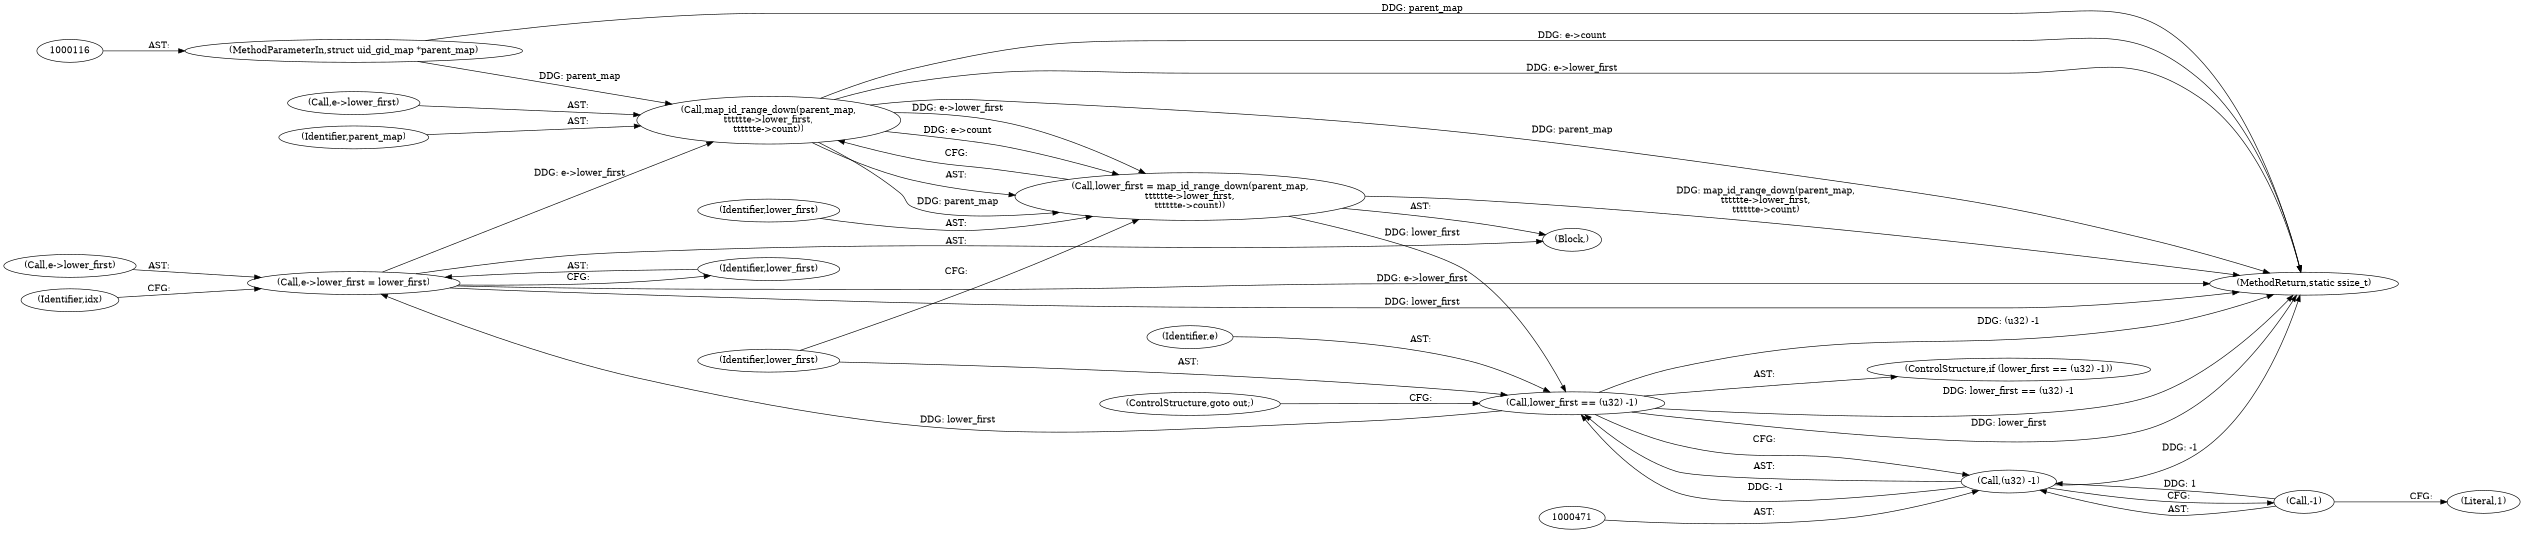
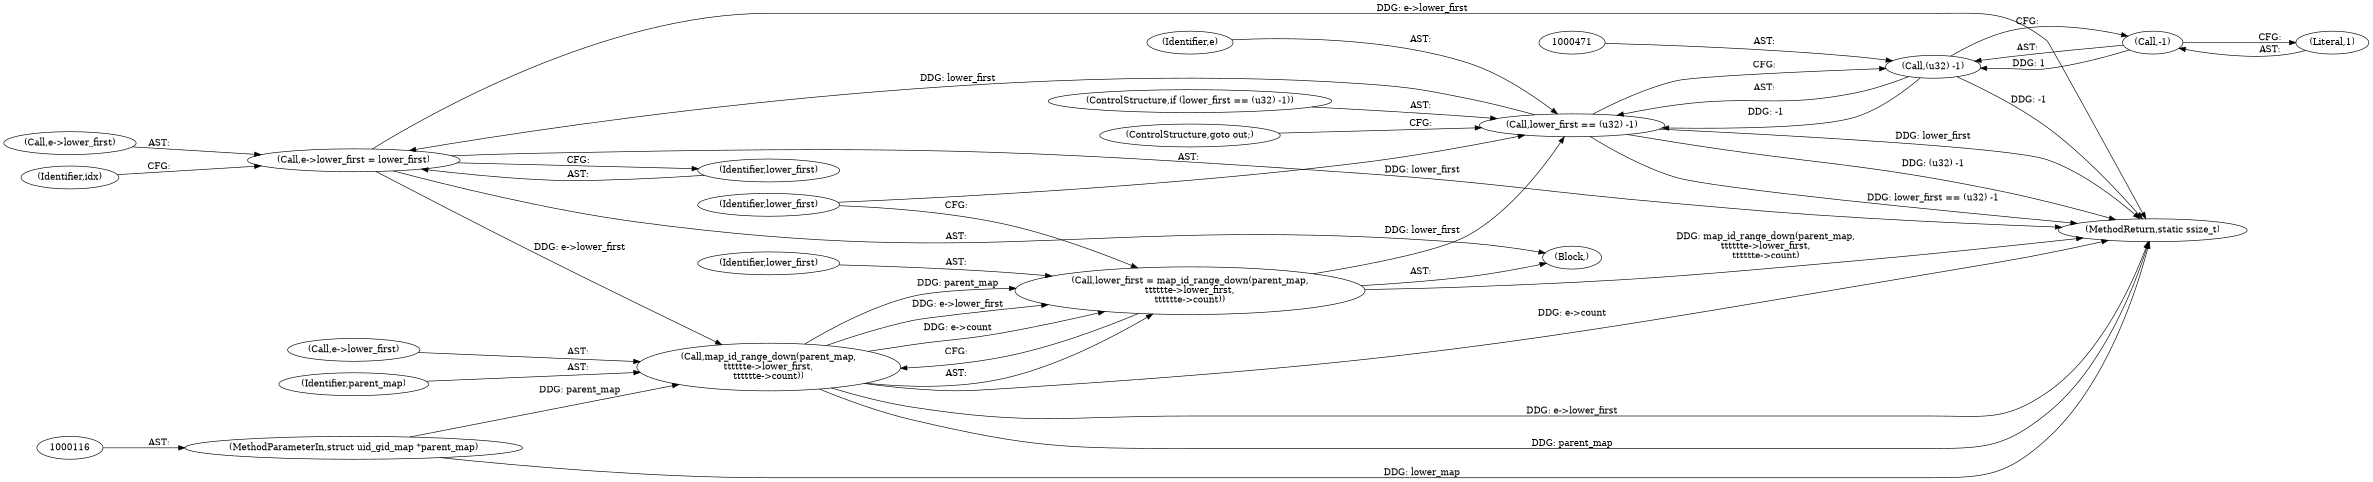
(1422, 9) -> (1422, 473)
none -> (2246, 56)
(1767, 386) -> (1401, 112)
